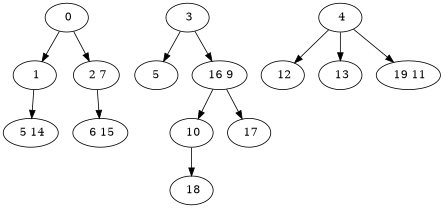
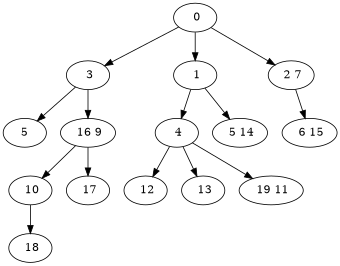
none -> (145, 44)
none -> (187, 100)
